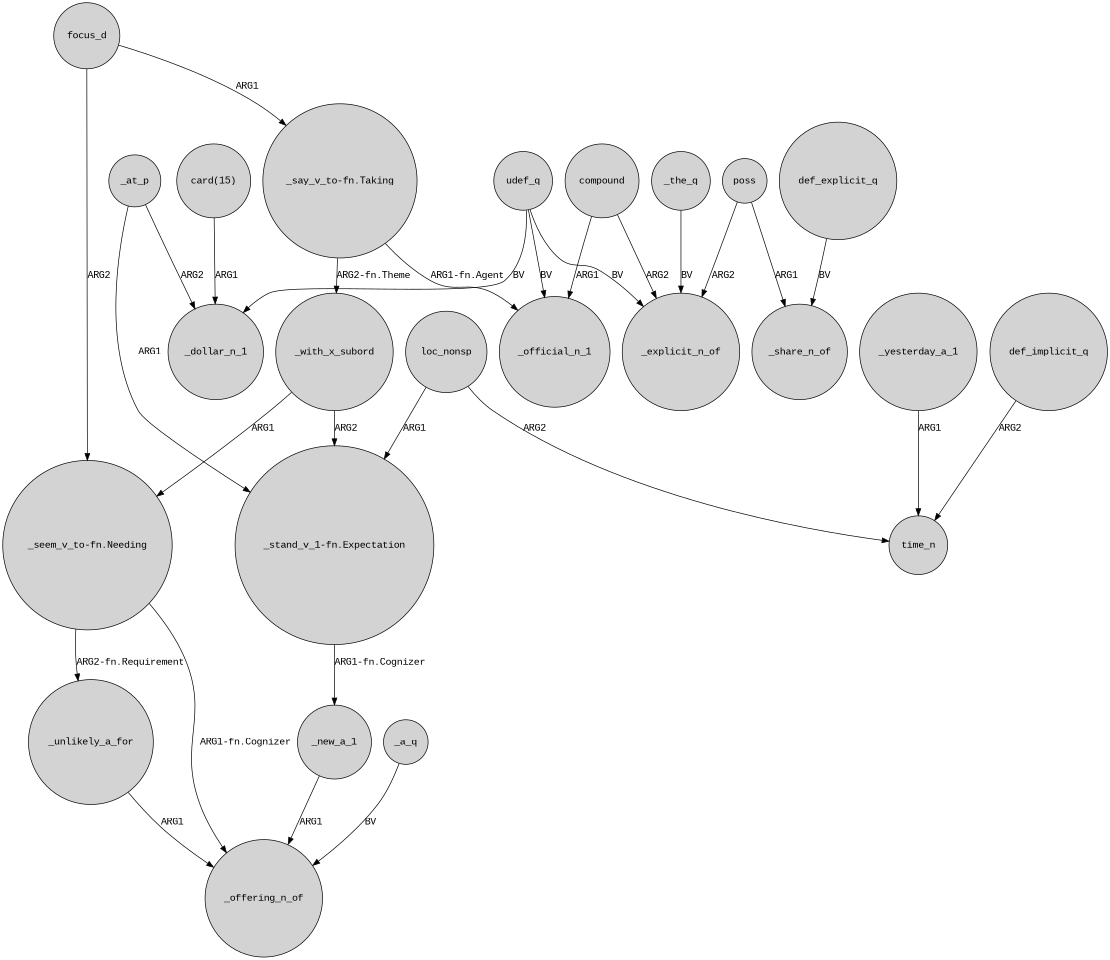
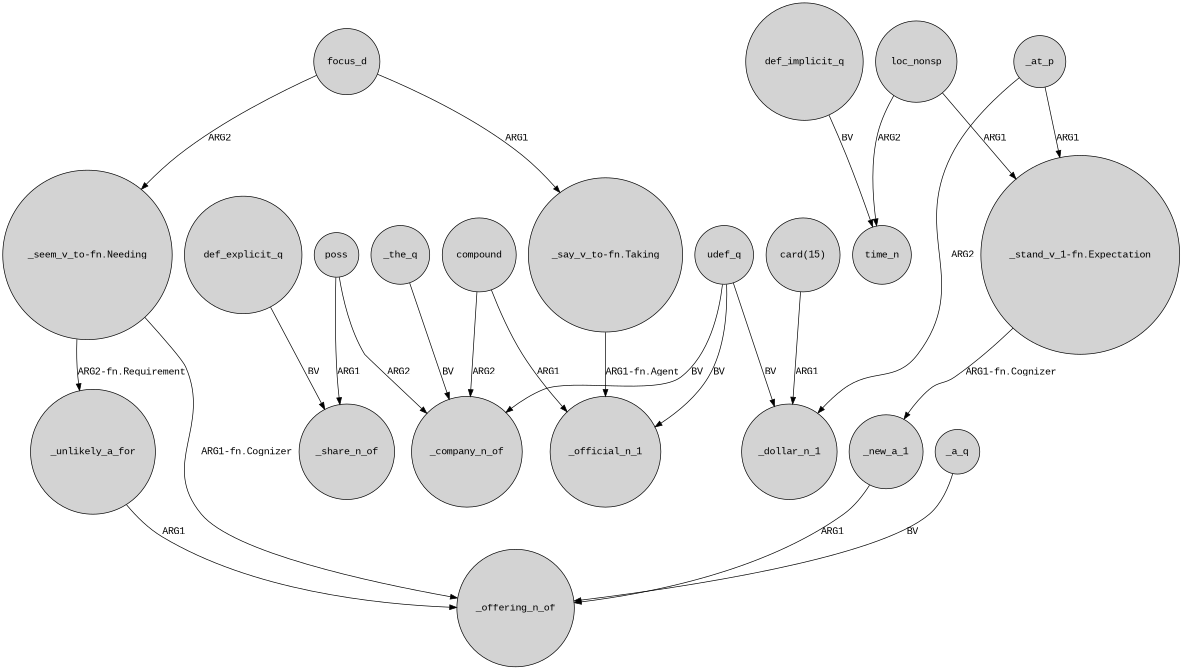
(334, 352) -> none
(681, 352) -> (467, 452)
(918, 352) -> none
(1010, 428) -> (847, 138)
